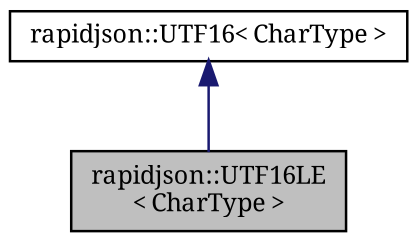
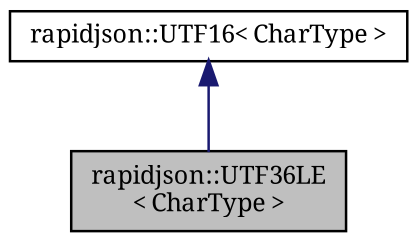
(209, 191) -> (209, 191)
